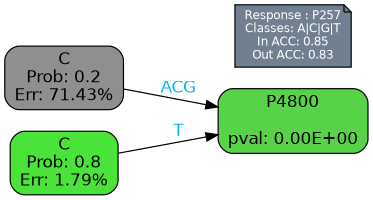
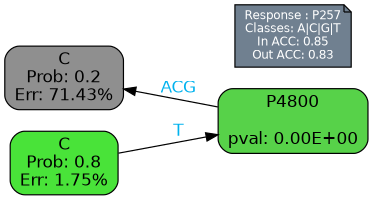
(165, 97) -> (177, 99)
(64, 163) -> (64, 163)
